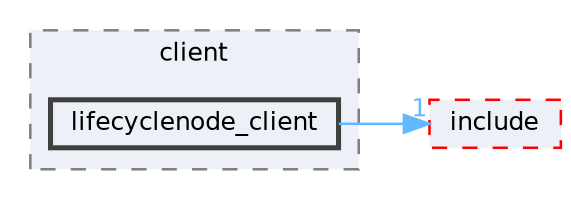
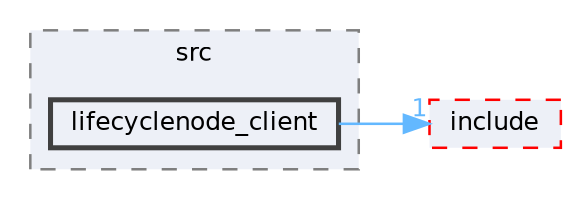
(195, 54) -> (195, 54)
